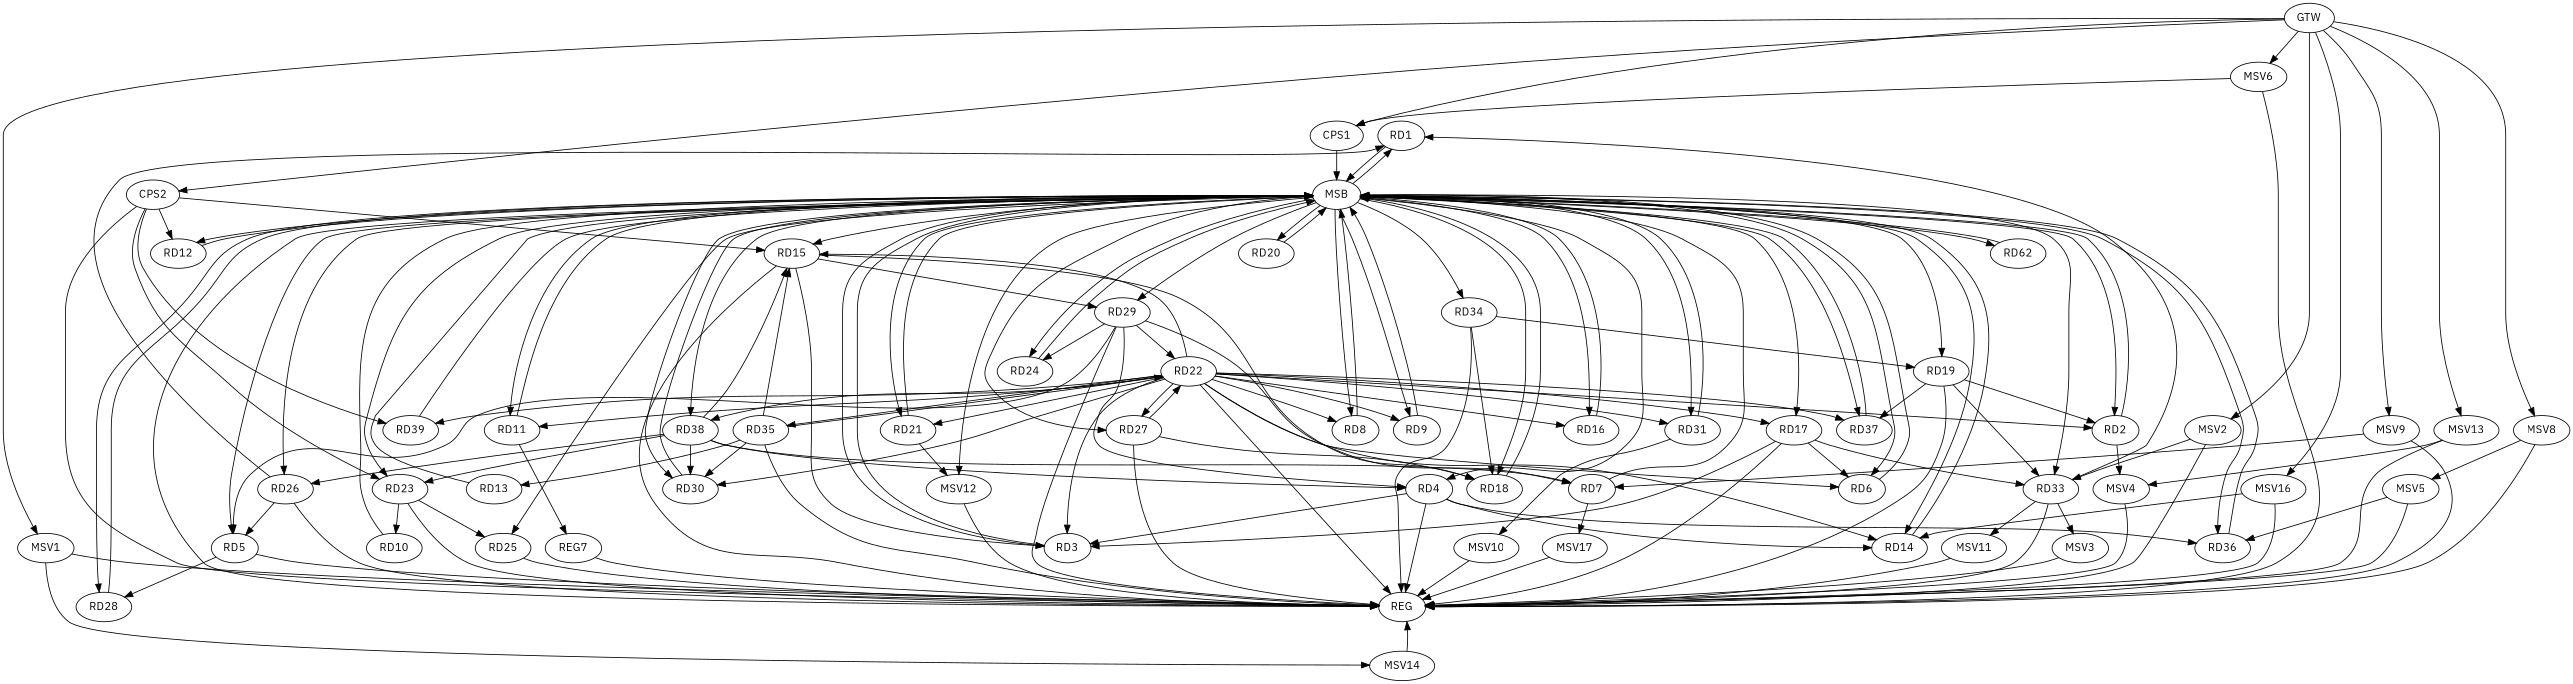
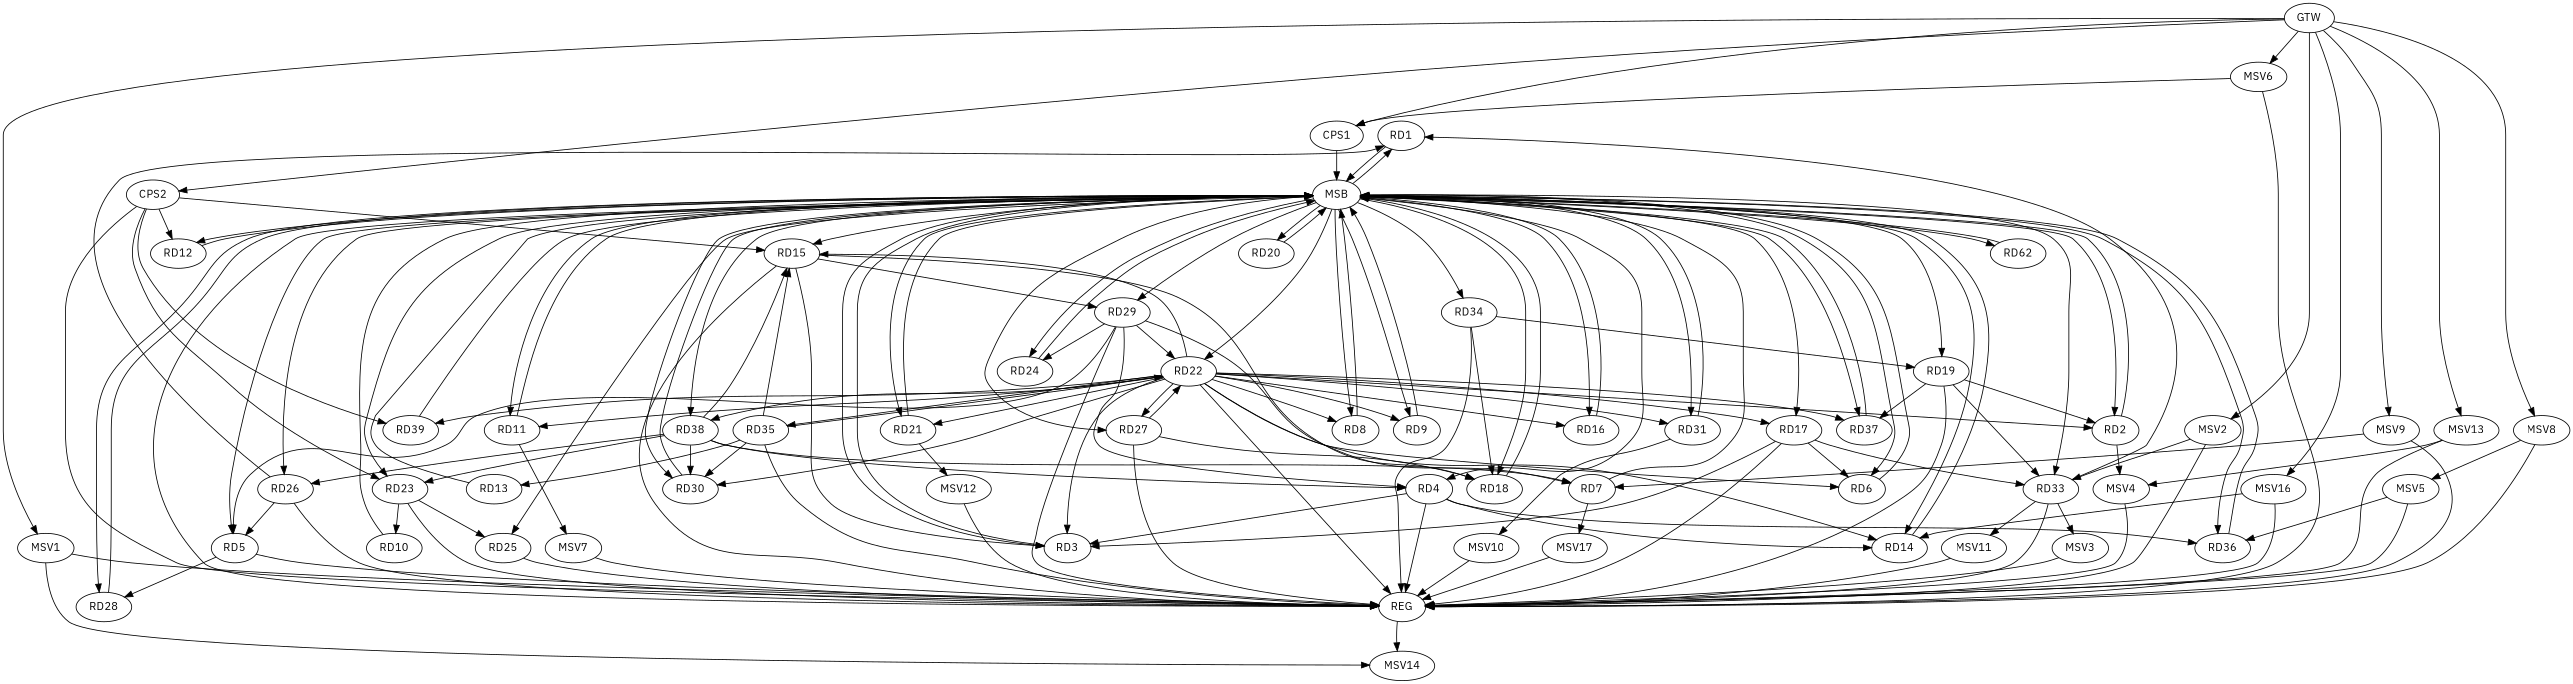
(1060, 240) -> (1283, 291)
(573, 548) -> (573, 548)
(1408, 640) -> (1397, 632)
